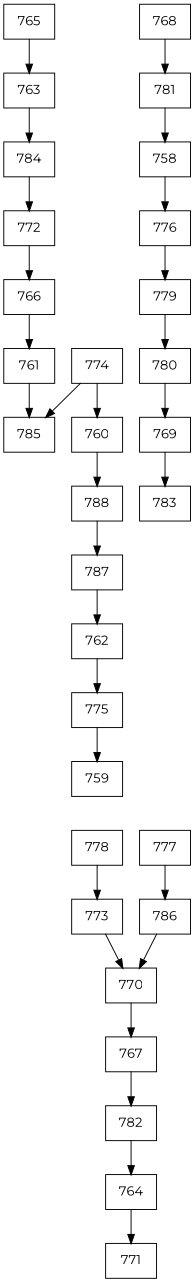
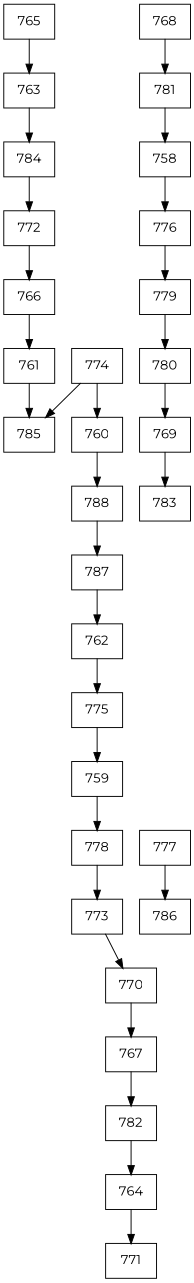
none -> (97, 809)
(150, 947) -> none
